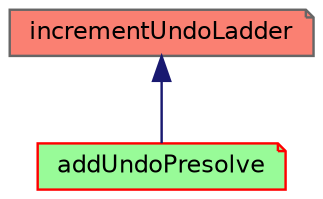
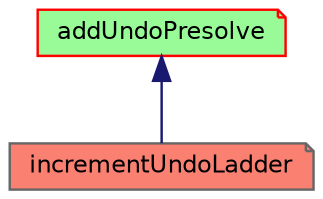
(162, 112) -> (162, 112)
